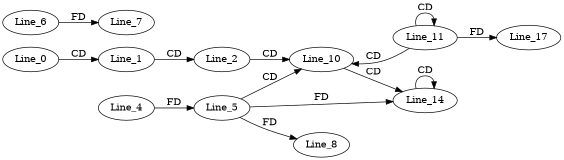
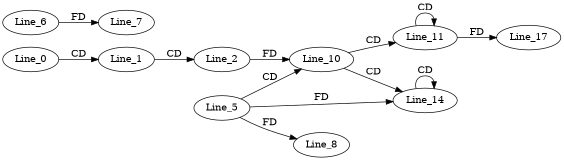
(270, 54) -> (270, 54)
(385, 60) -> (368, 48)
(126, 108) -> none
